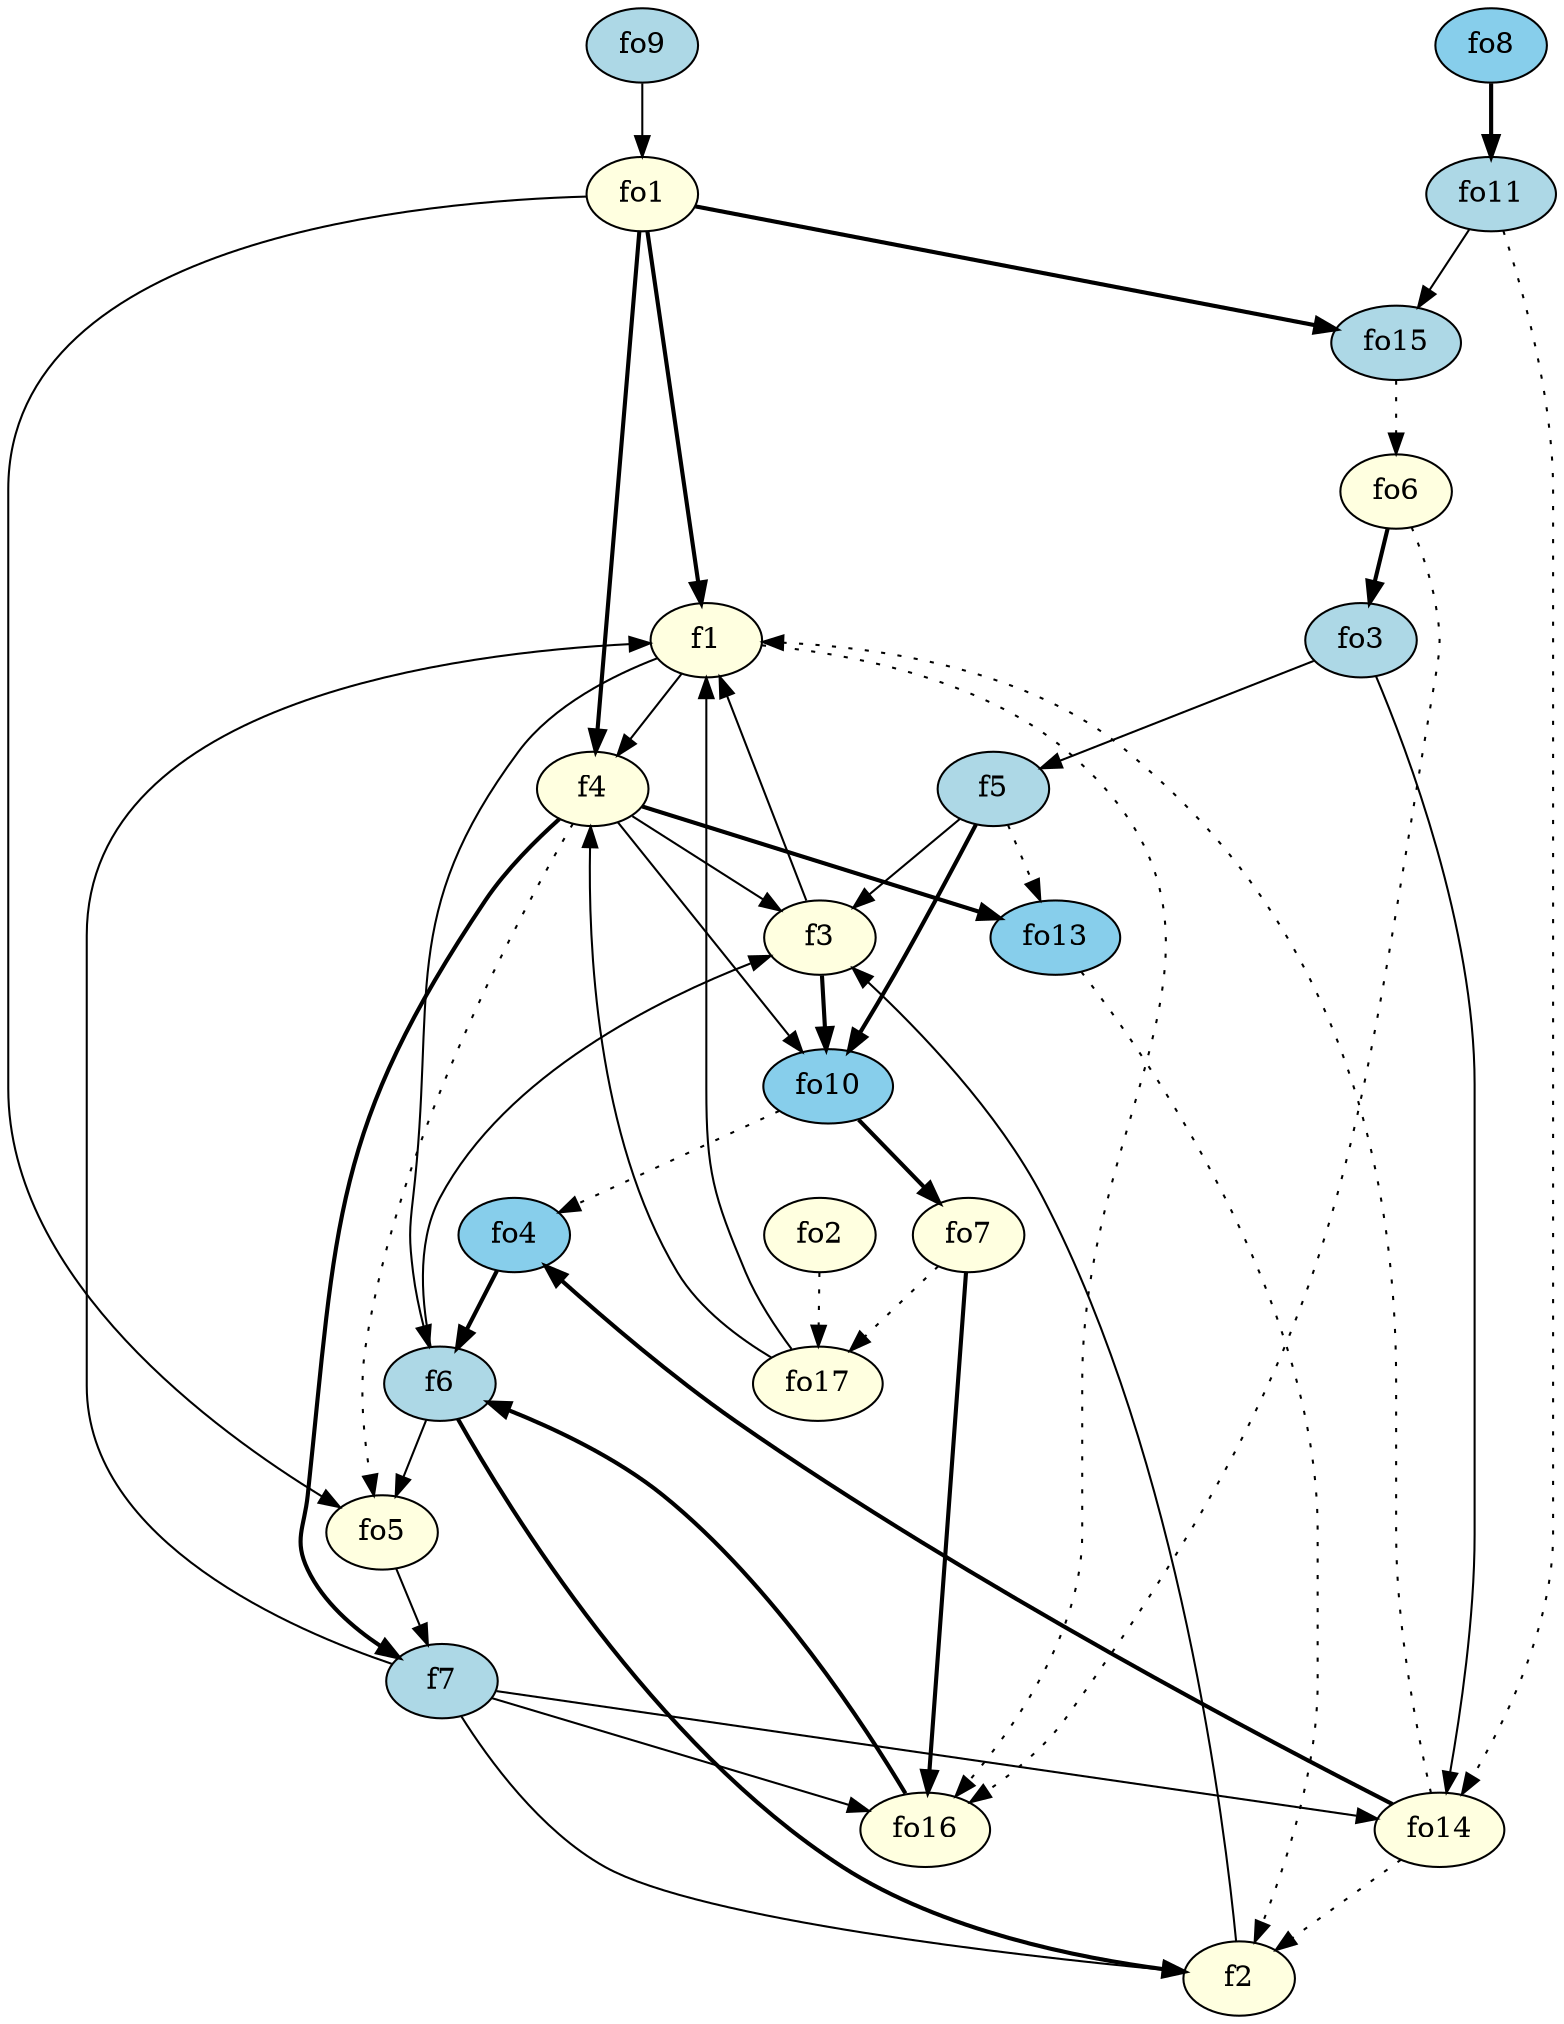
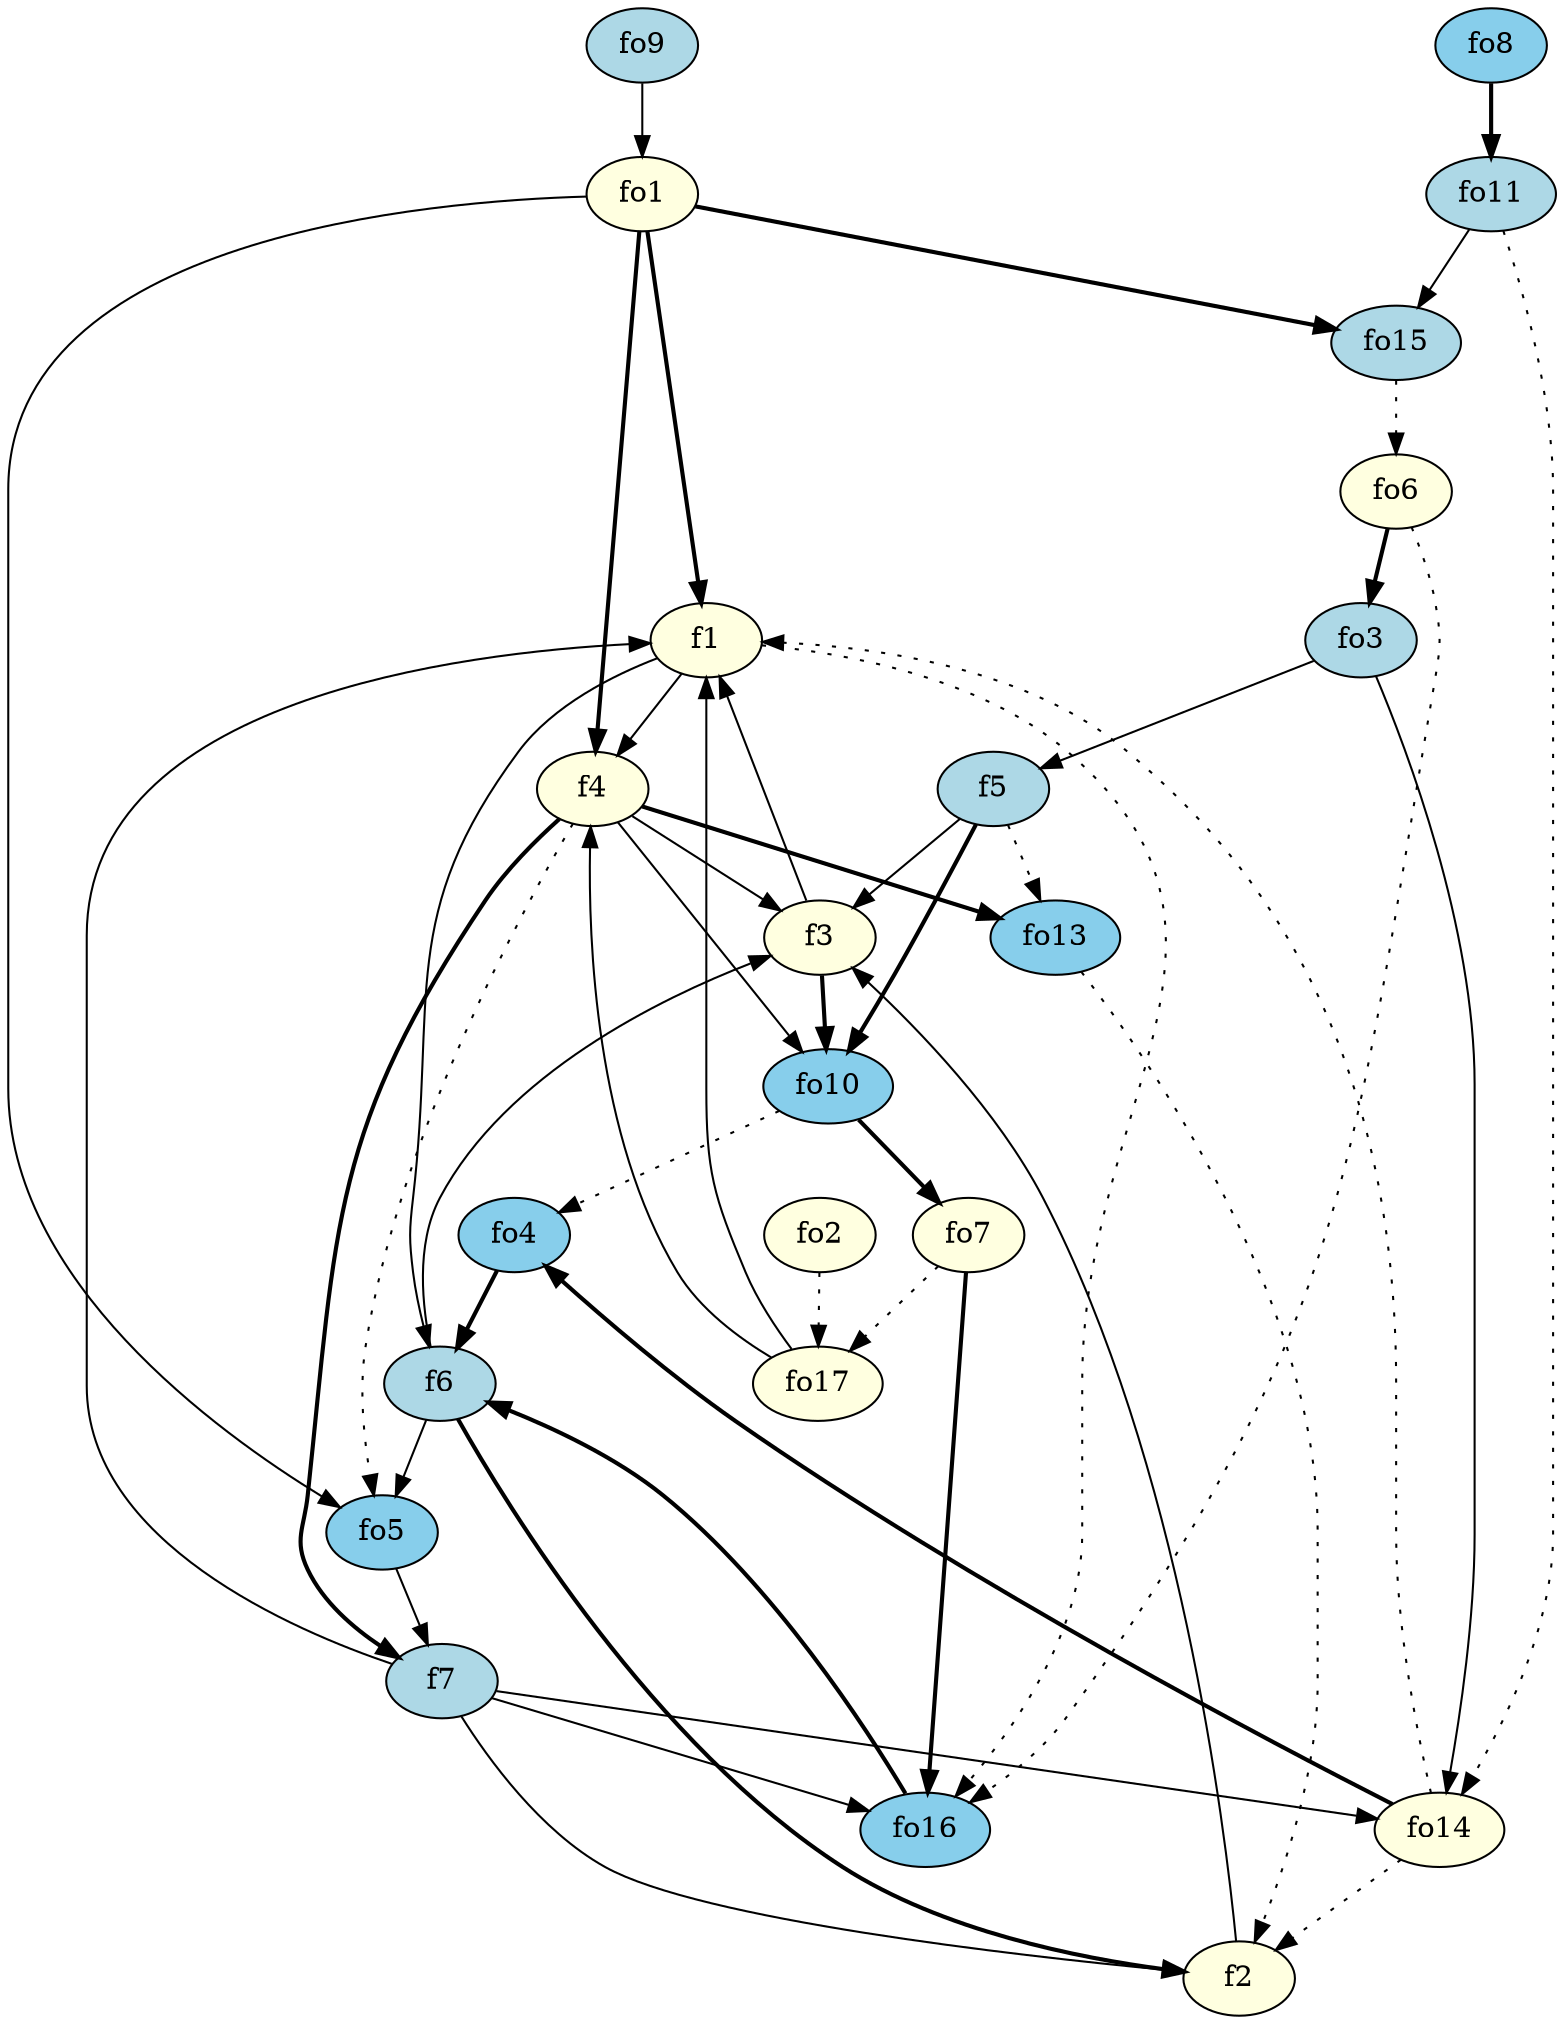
(382, 1532) -> (382, 1532)
(925, 1830) -> (925, 1830)
